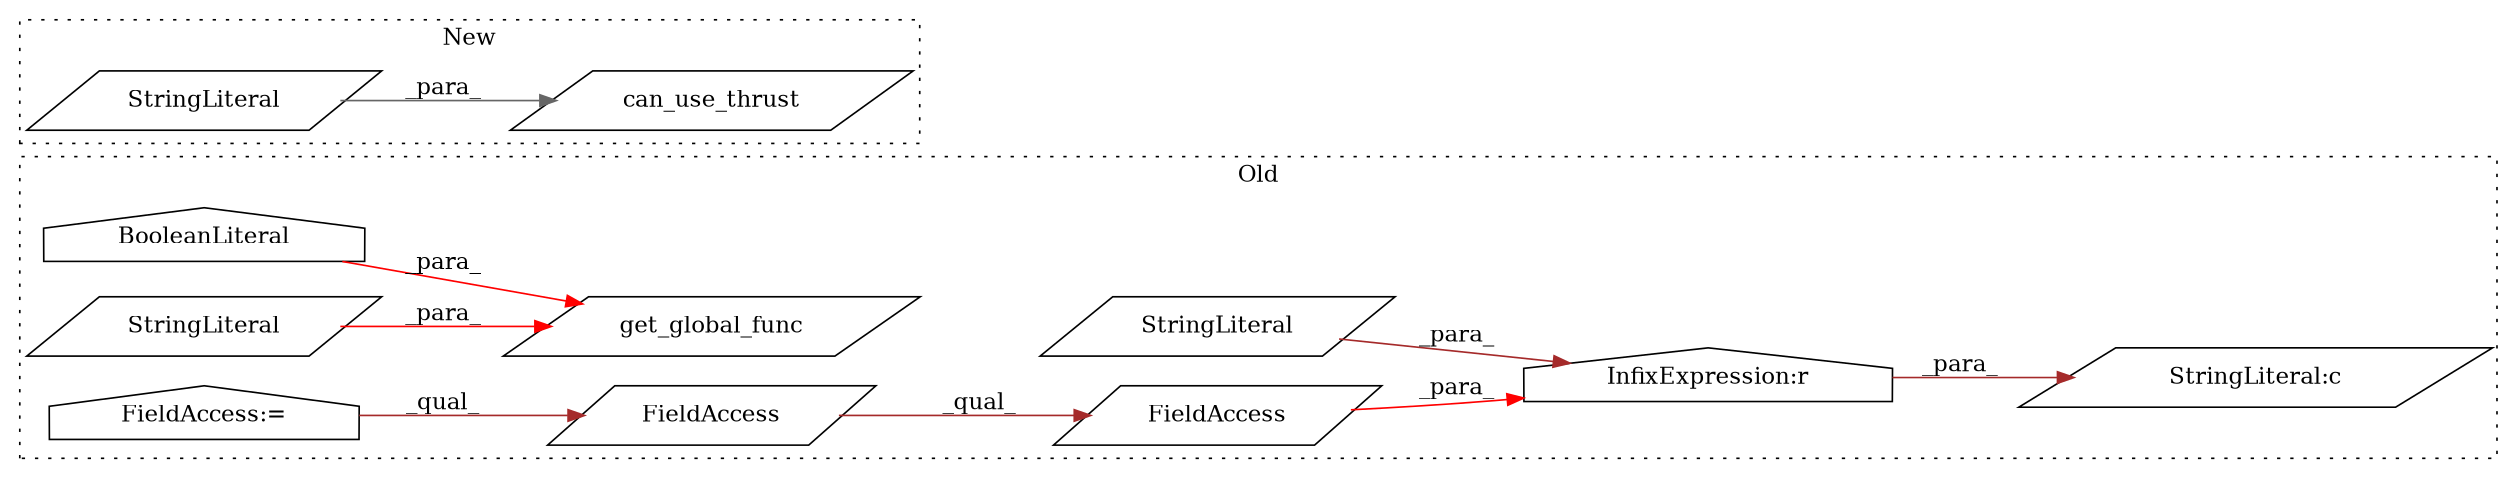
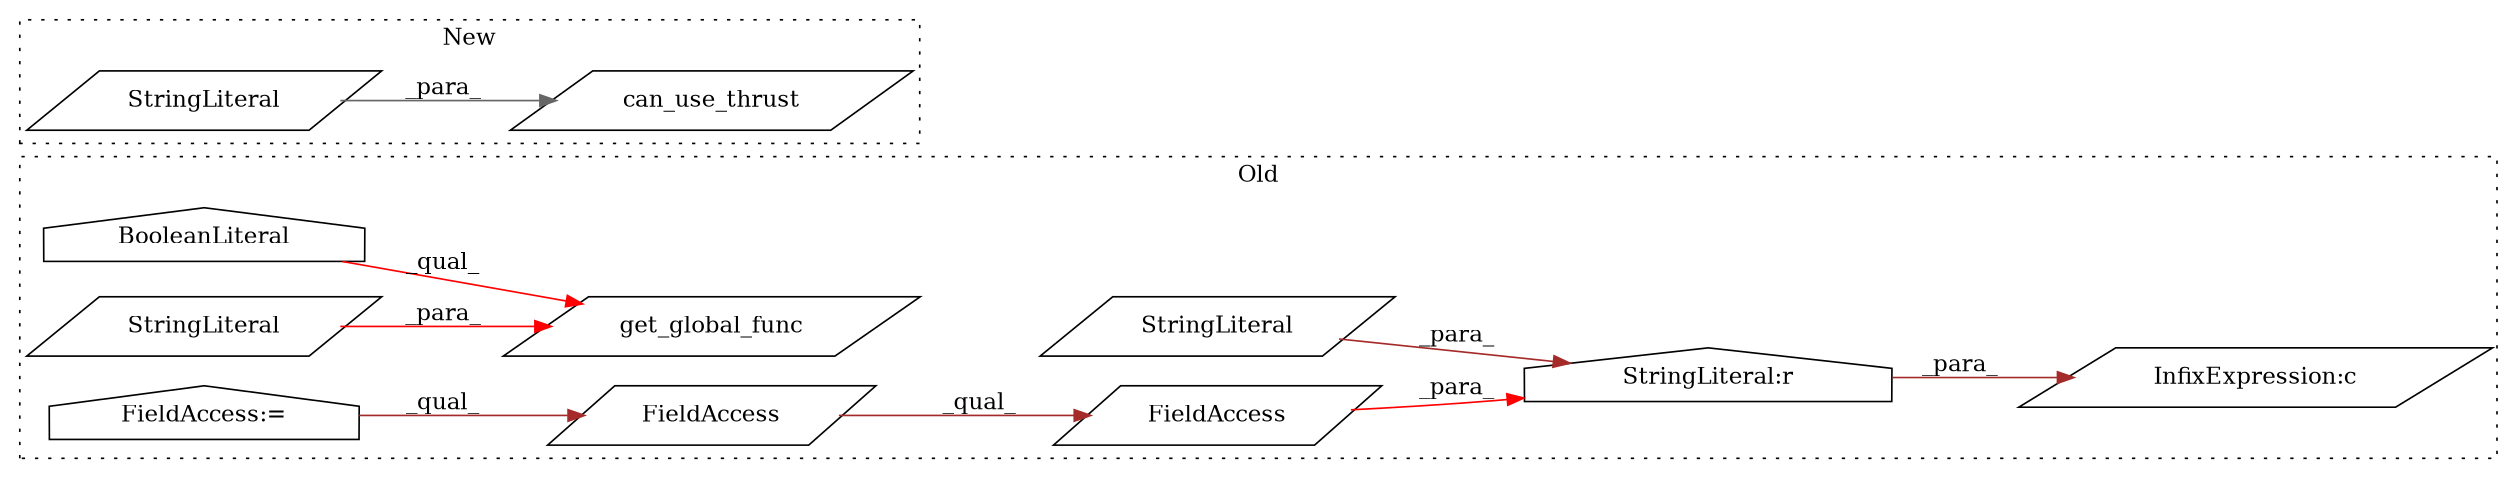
(443, 263) -> (443, 263)
(1708, 378) -> (1708, 378)
(2256, 378) -> (2256, 378)
